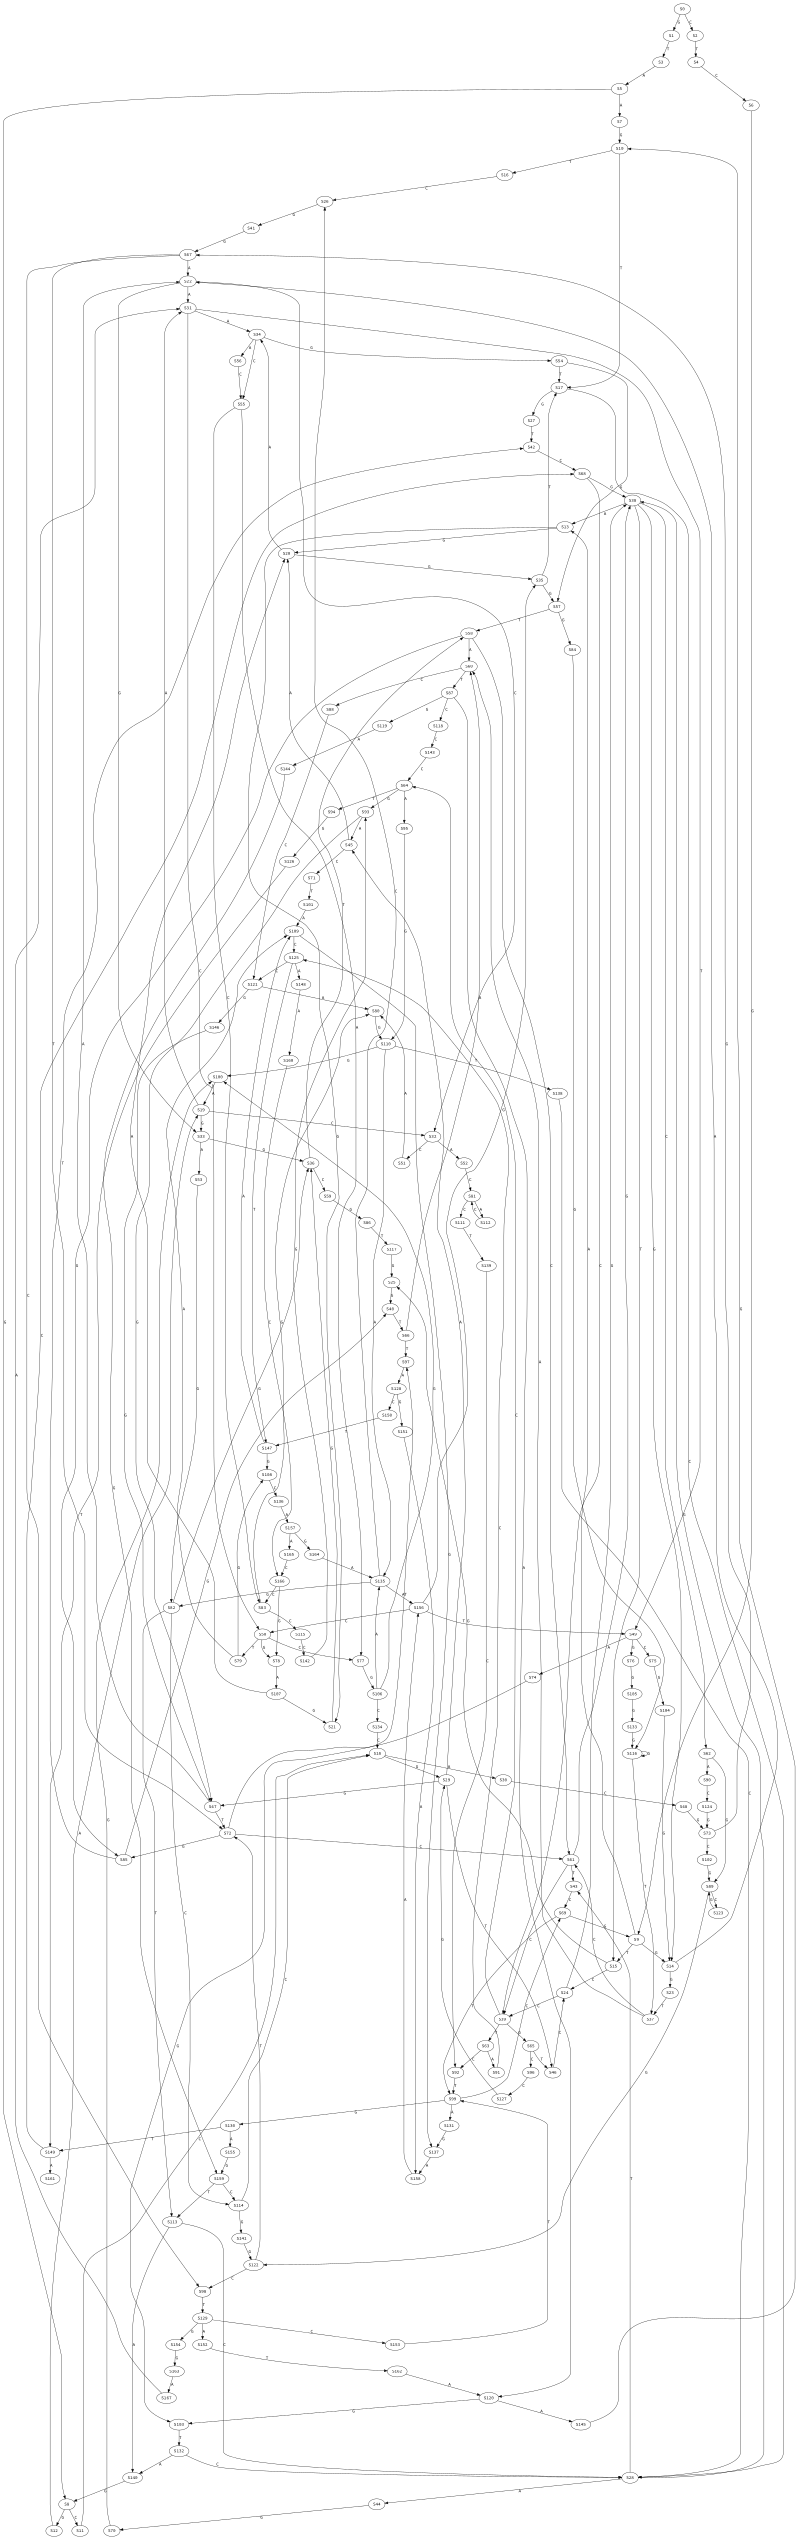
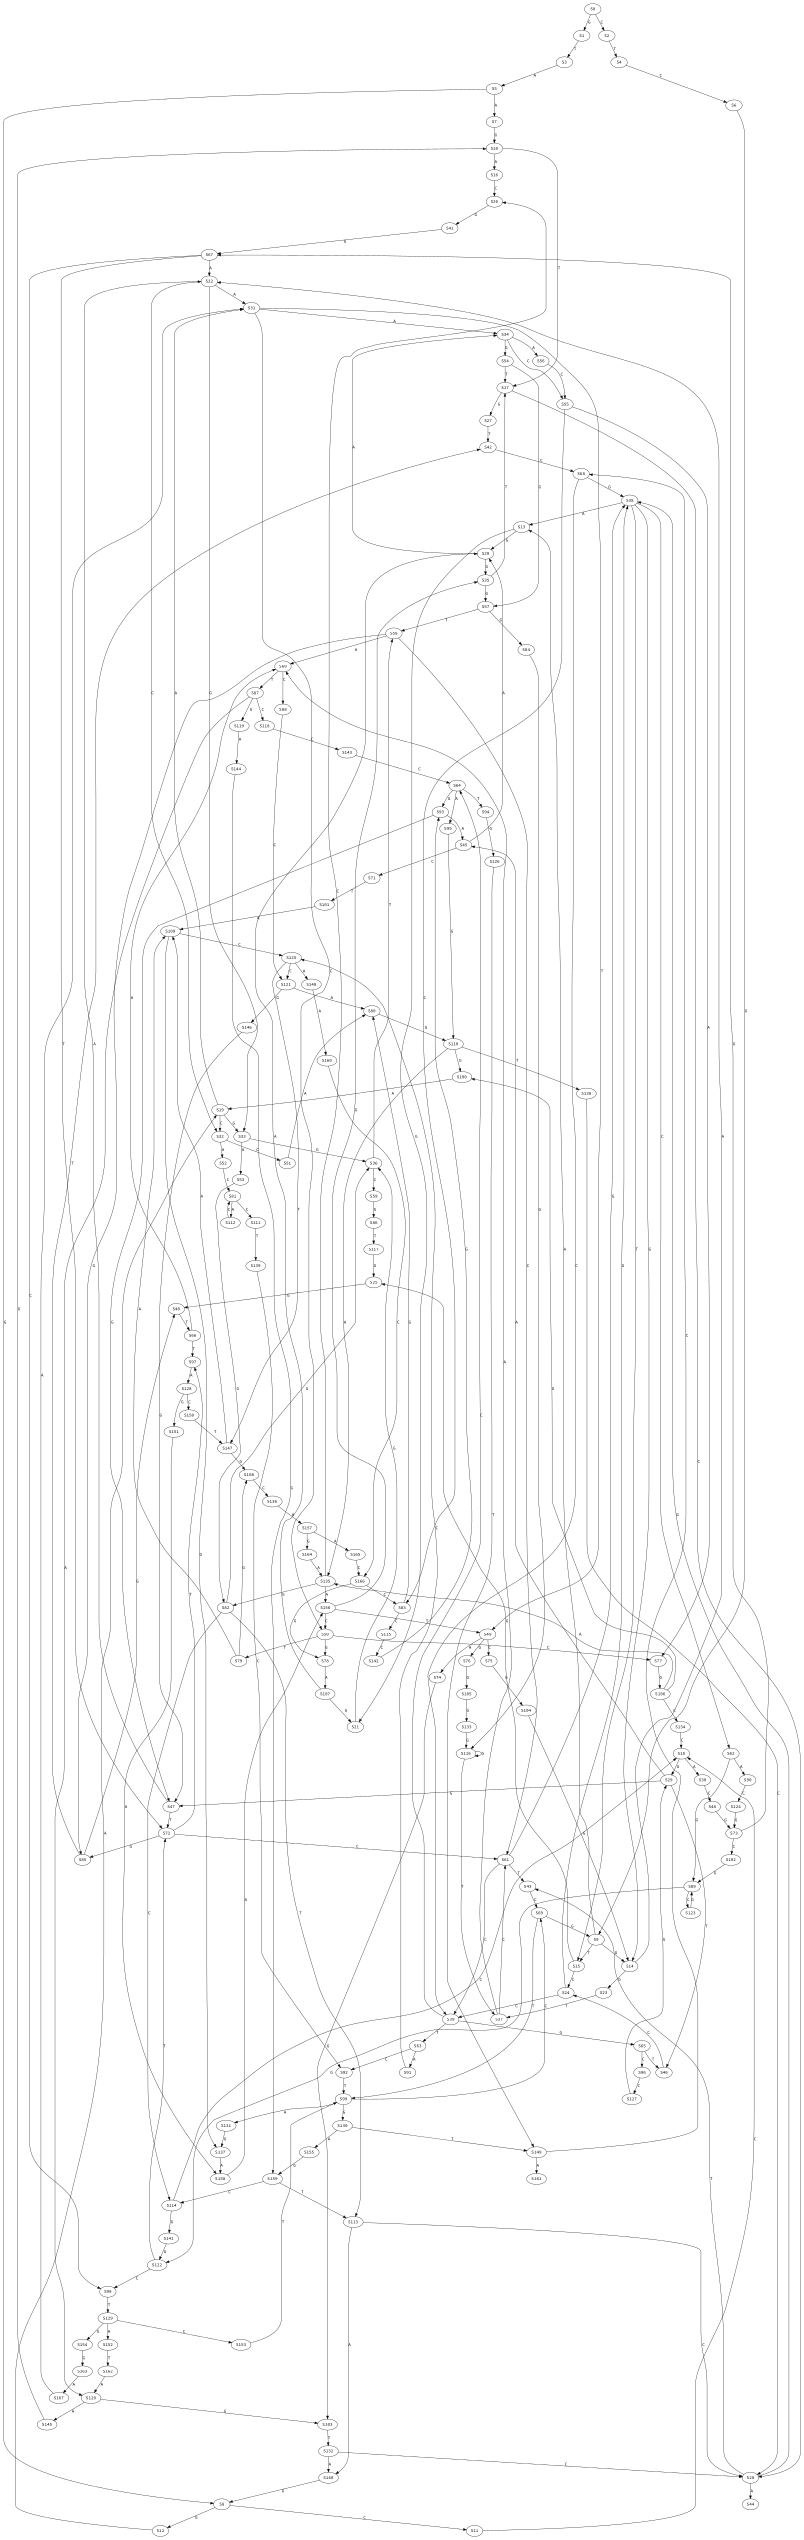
(570, 162) -> (496, 162)
(112, 2531) -> none
